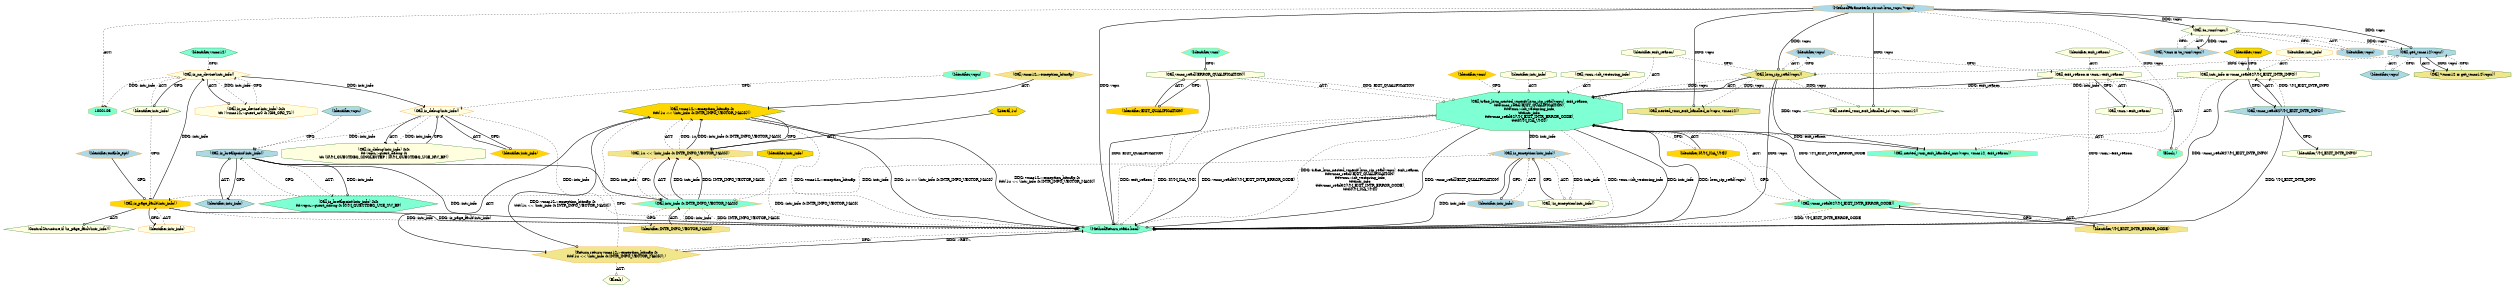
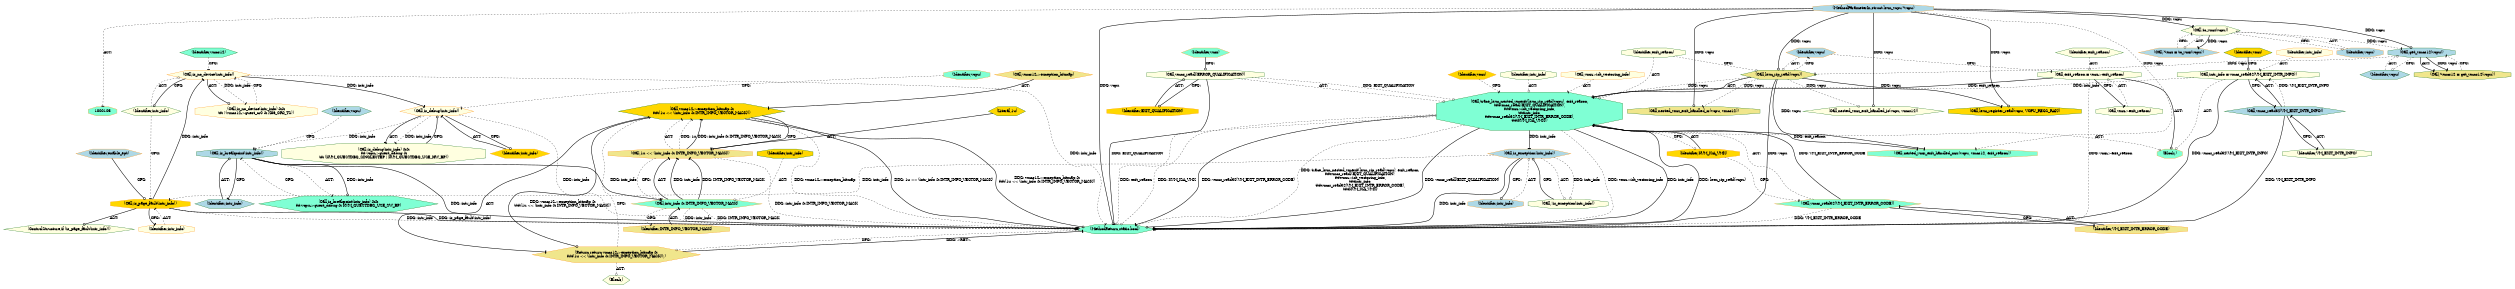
(1603, 75) -> (1603, 75)
(136, 82) -> (724, 81)
none -> (2015, 111)
none -> (2310, 131)
